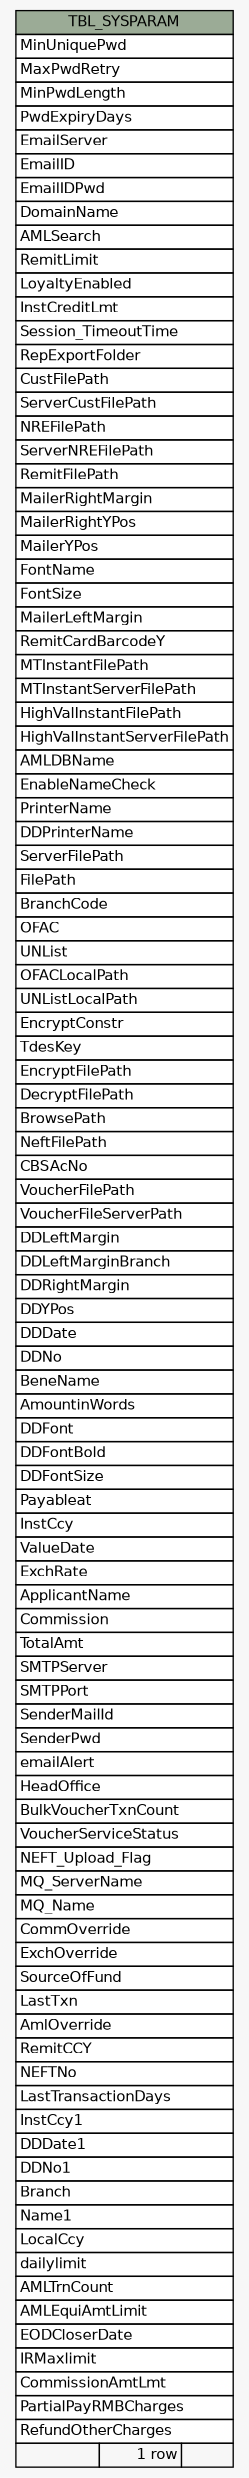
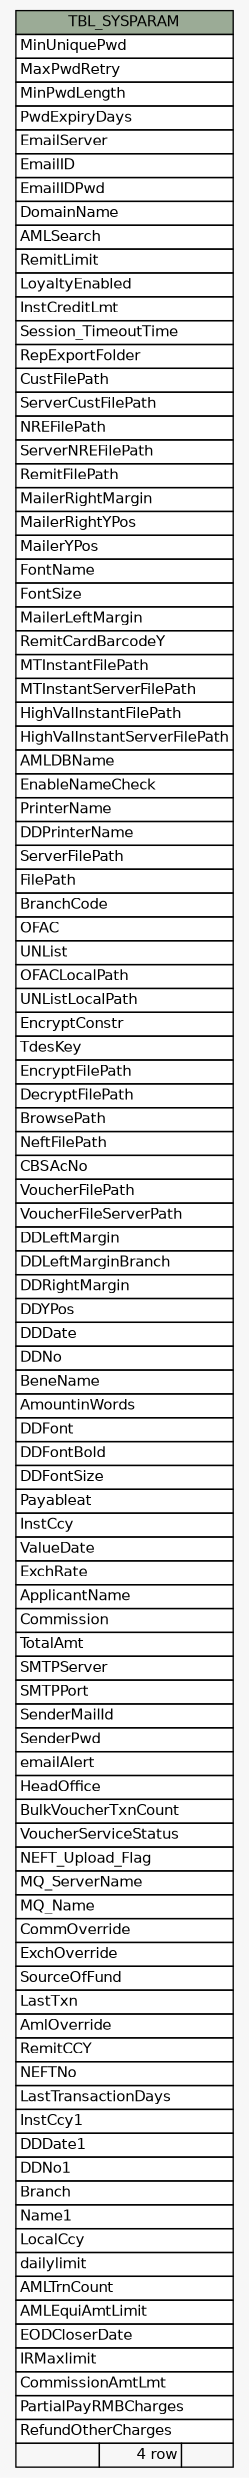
(157, 2455) -> (157, 2455)
